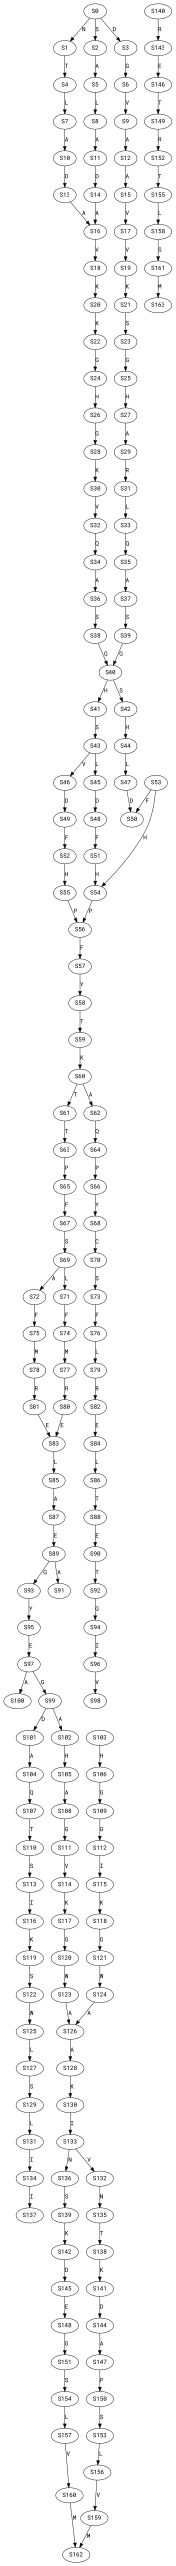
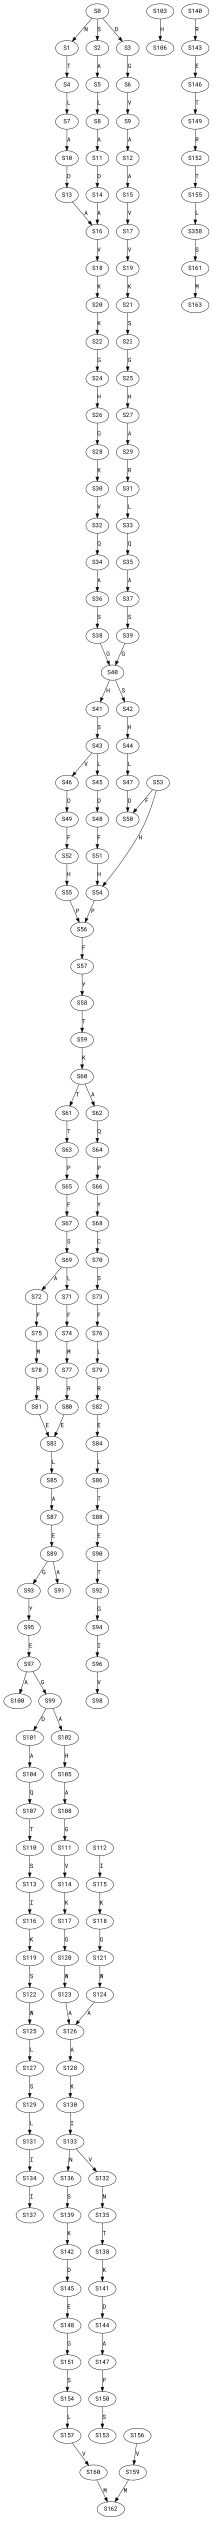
(158, 232) -> (195, 232)
(100, 1811) -> none
(99, 2452) -> none
